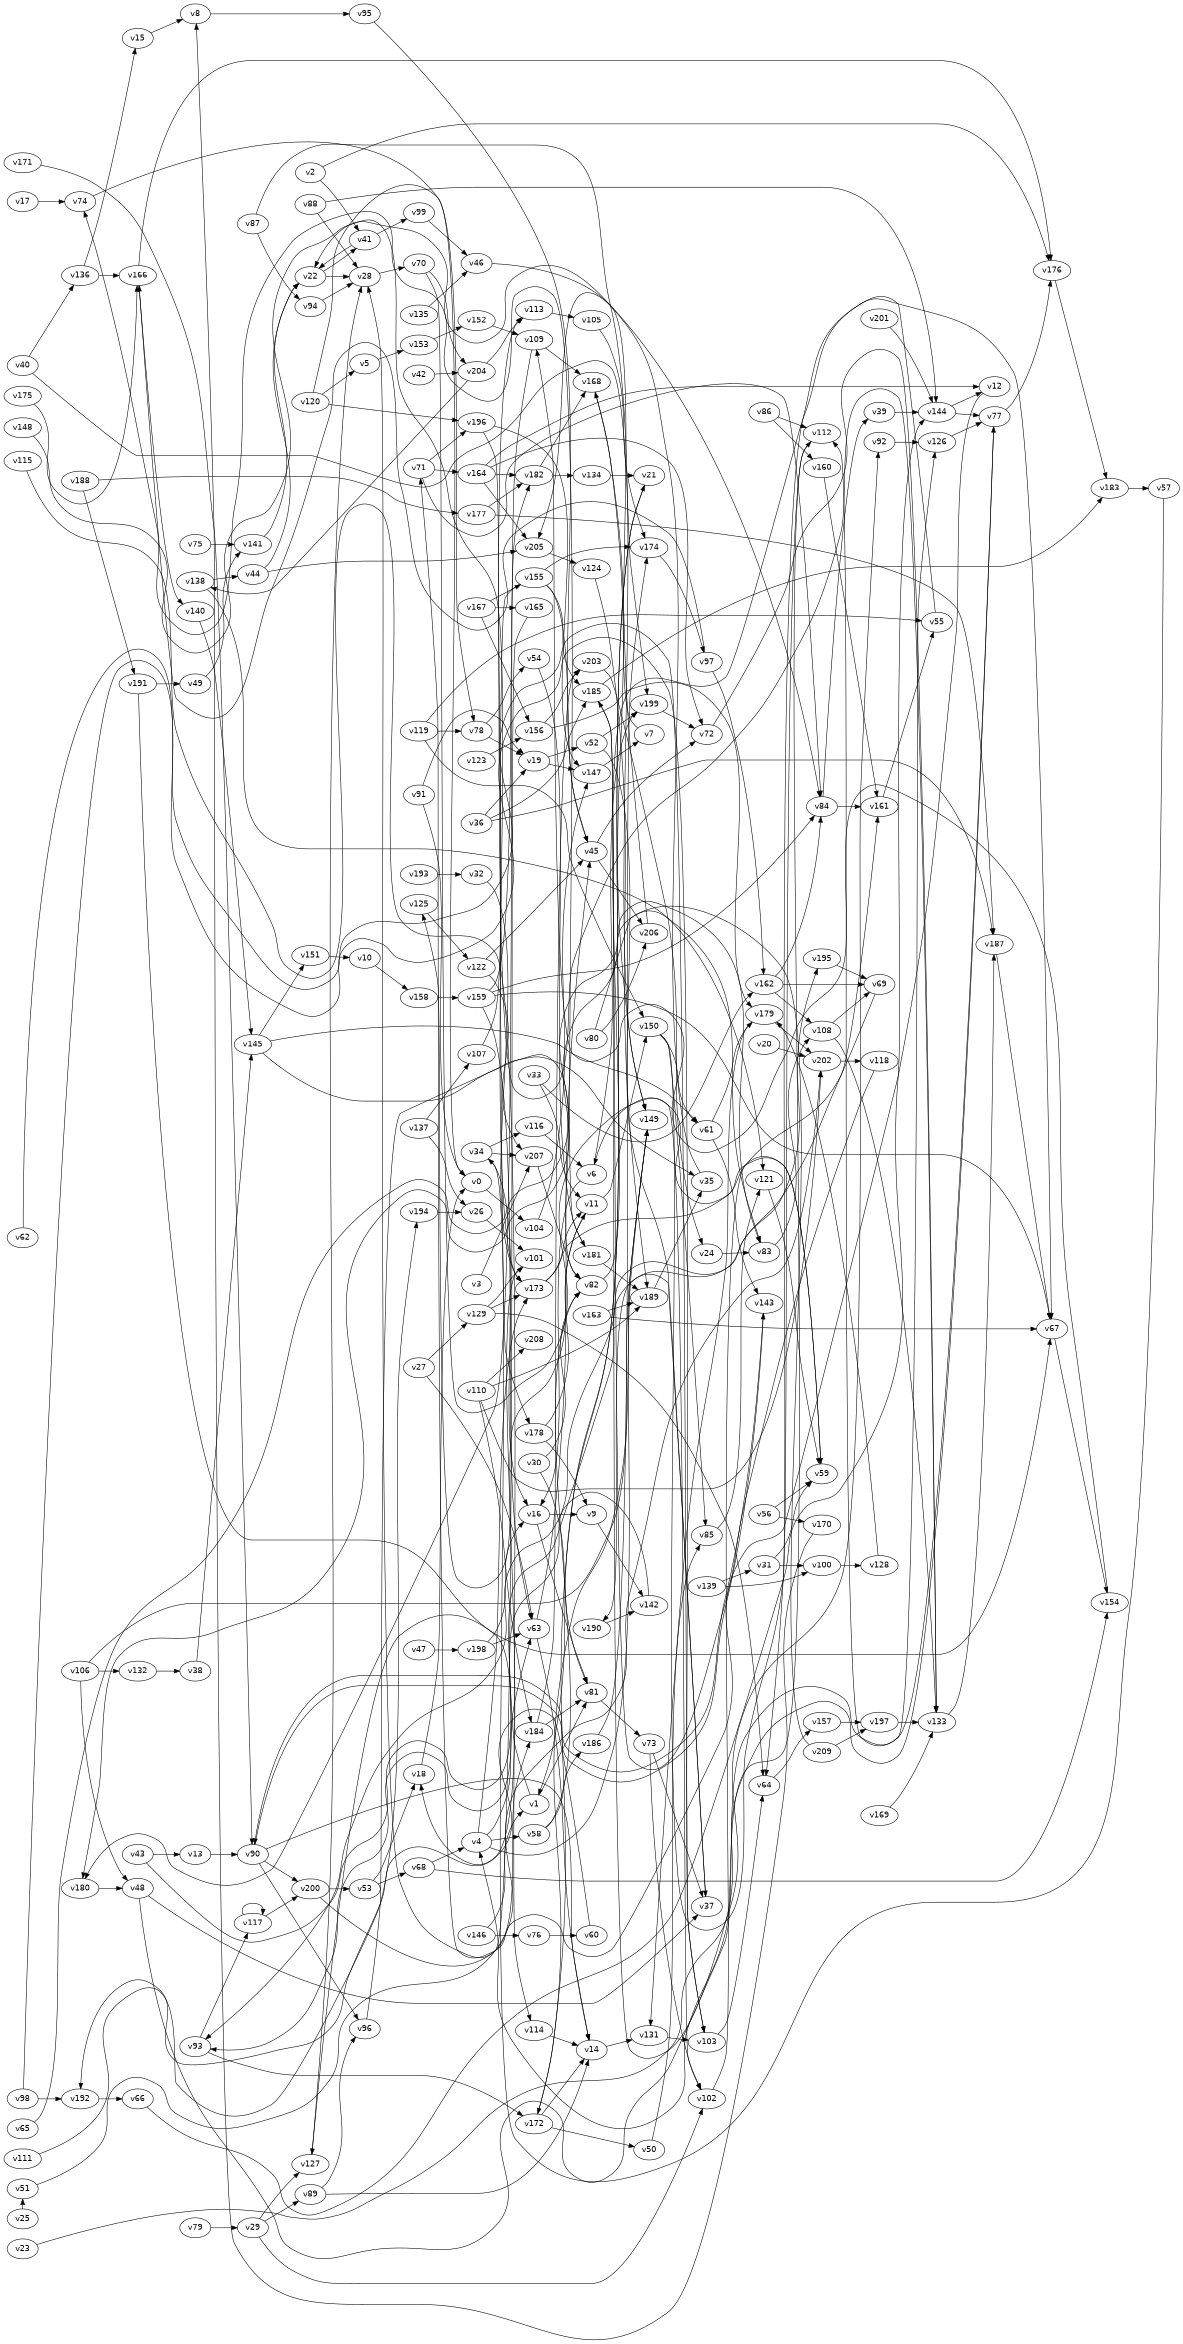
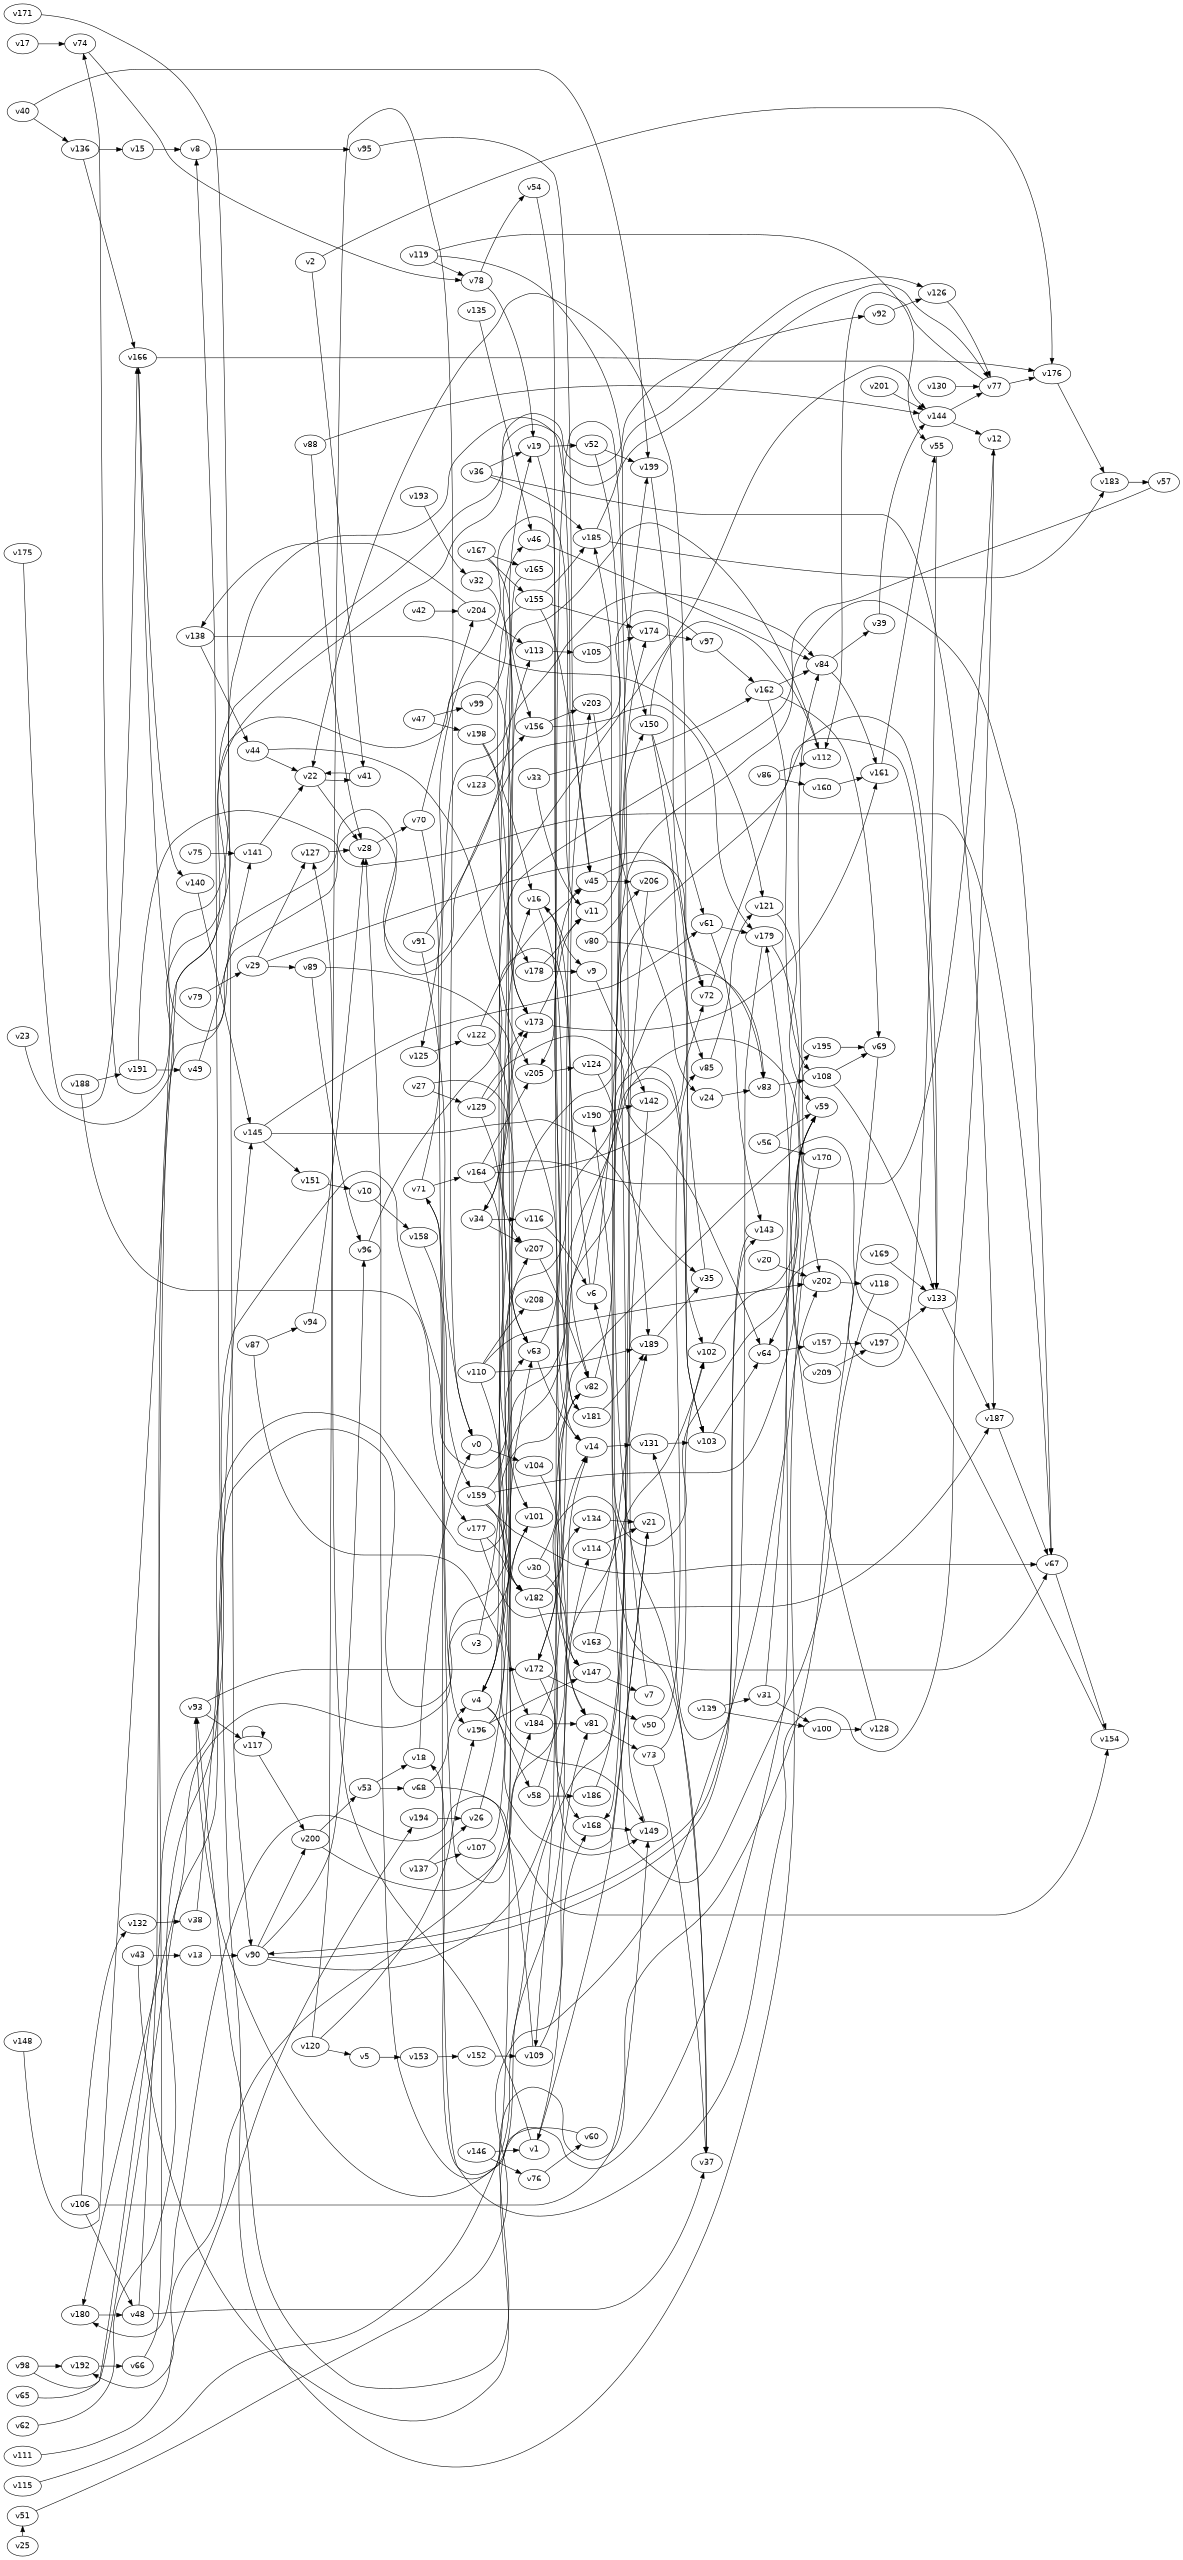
(390, 228) -> (443, 713)
none -> (937, 387)
(561, 2040) -> (619, 1537)
